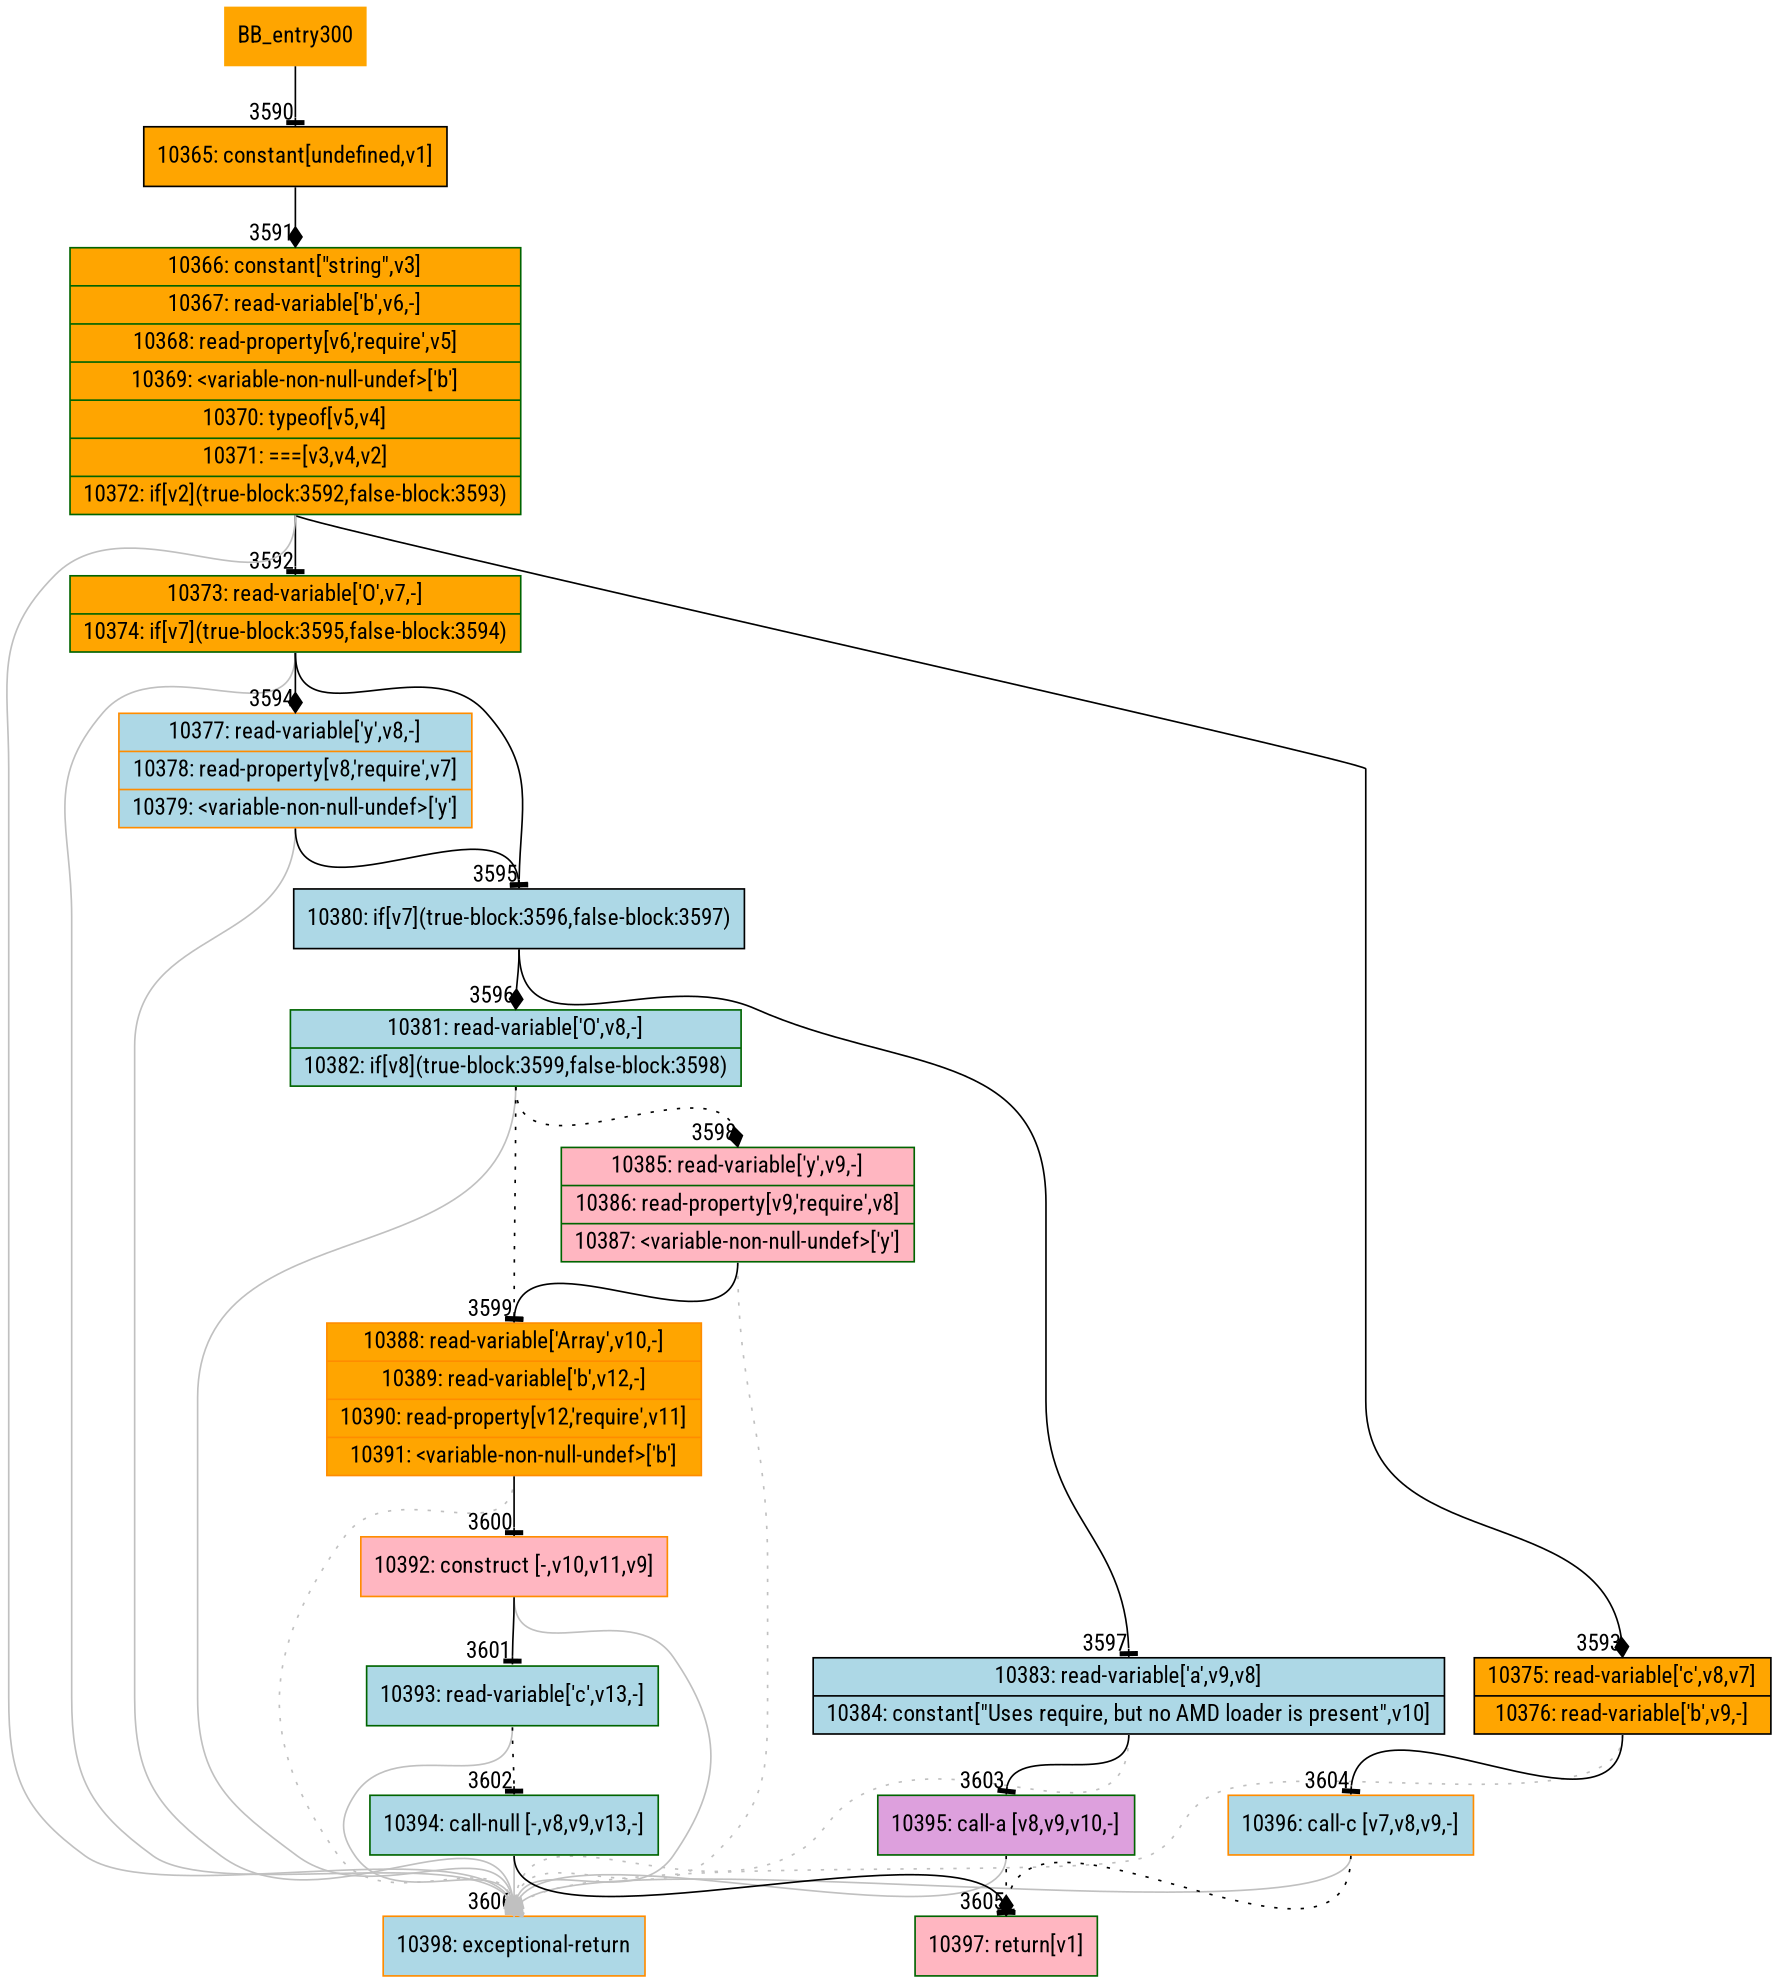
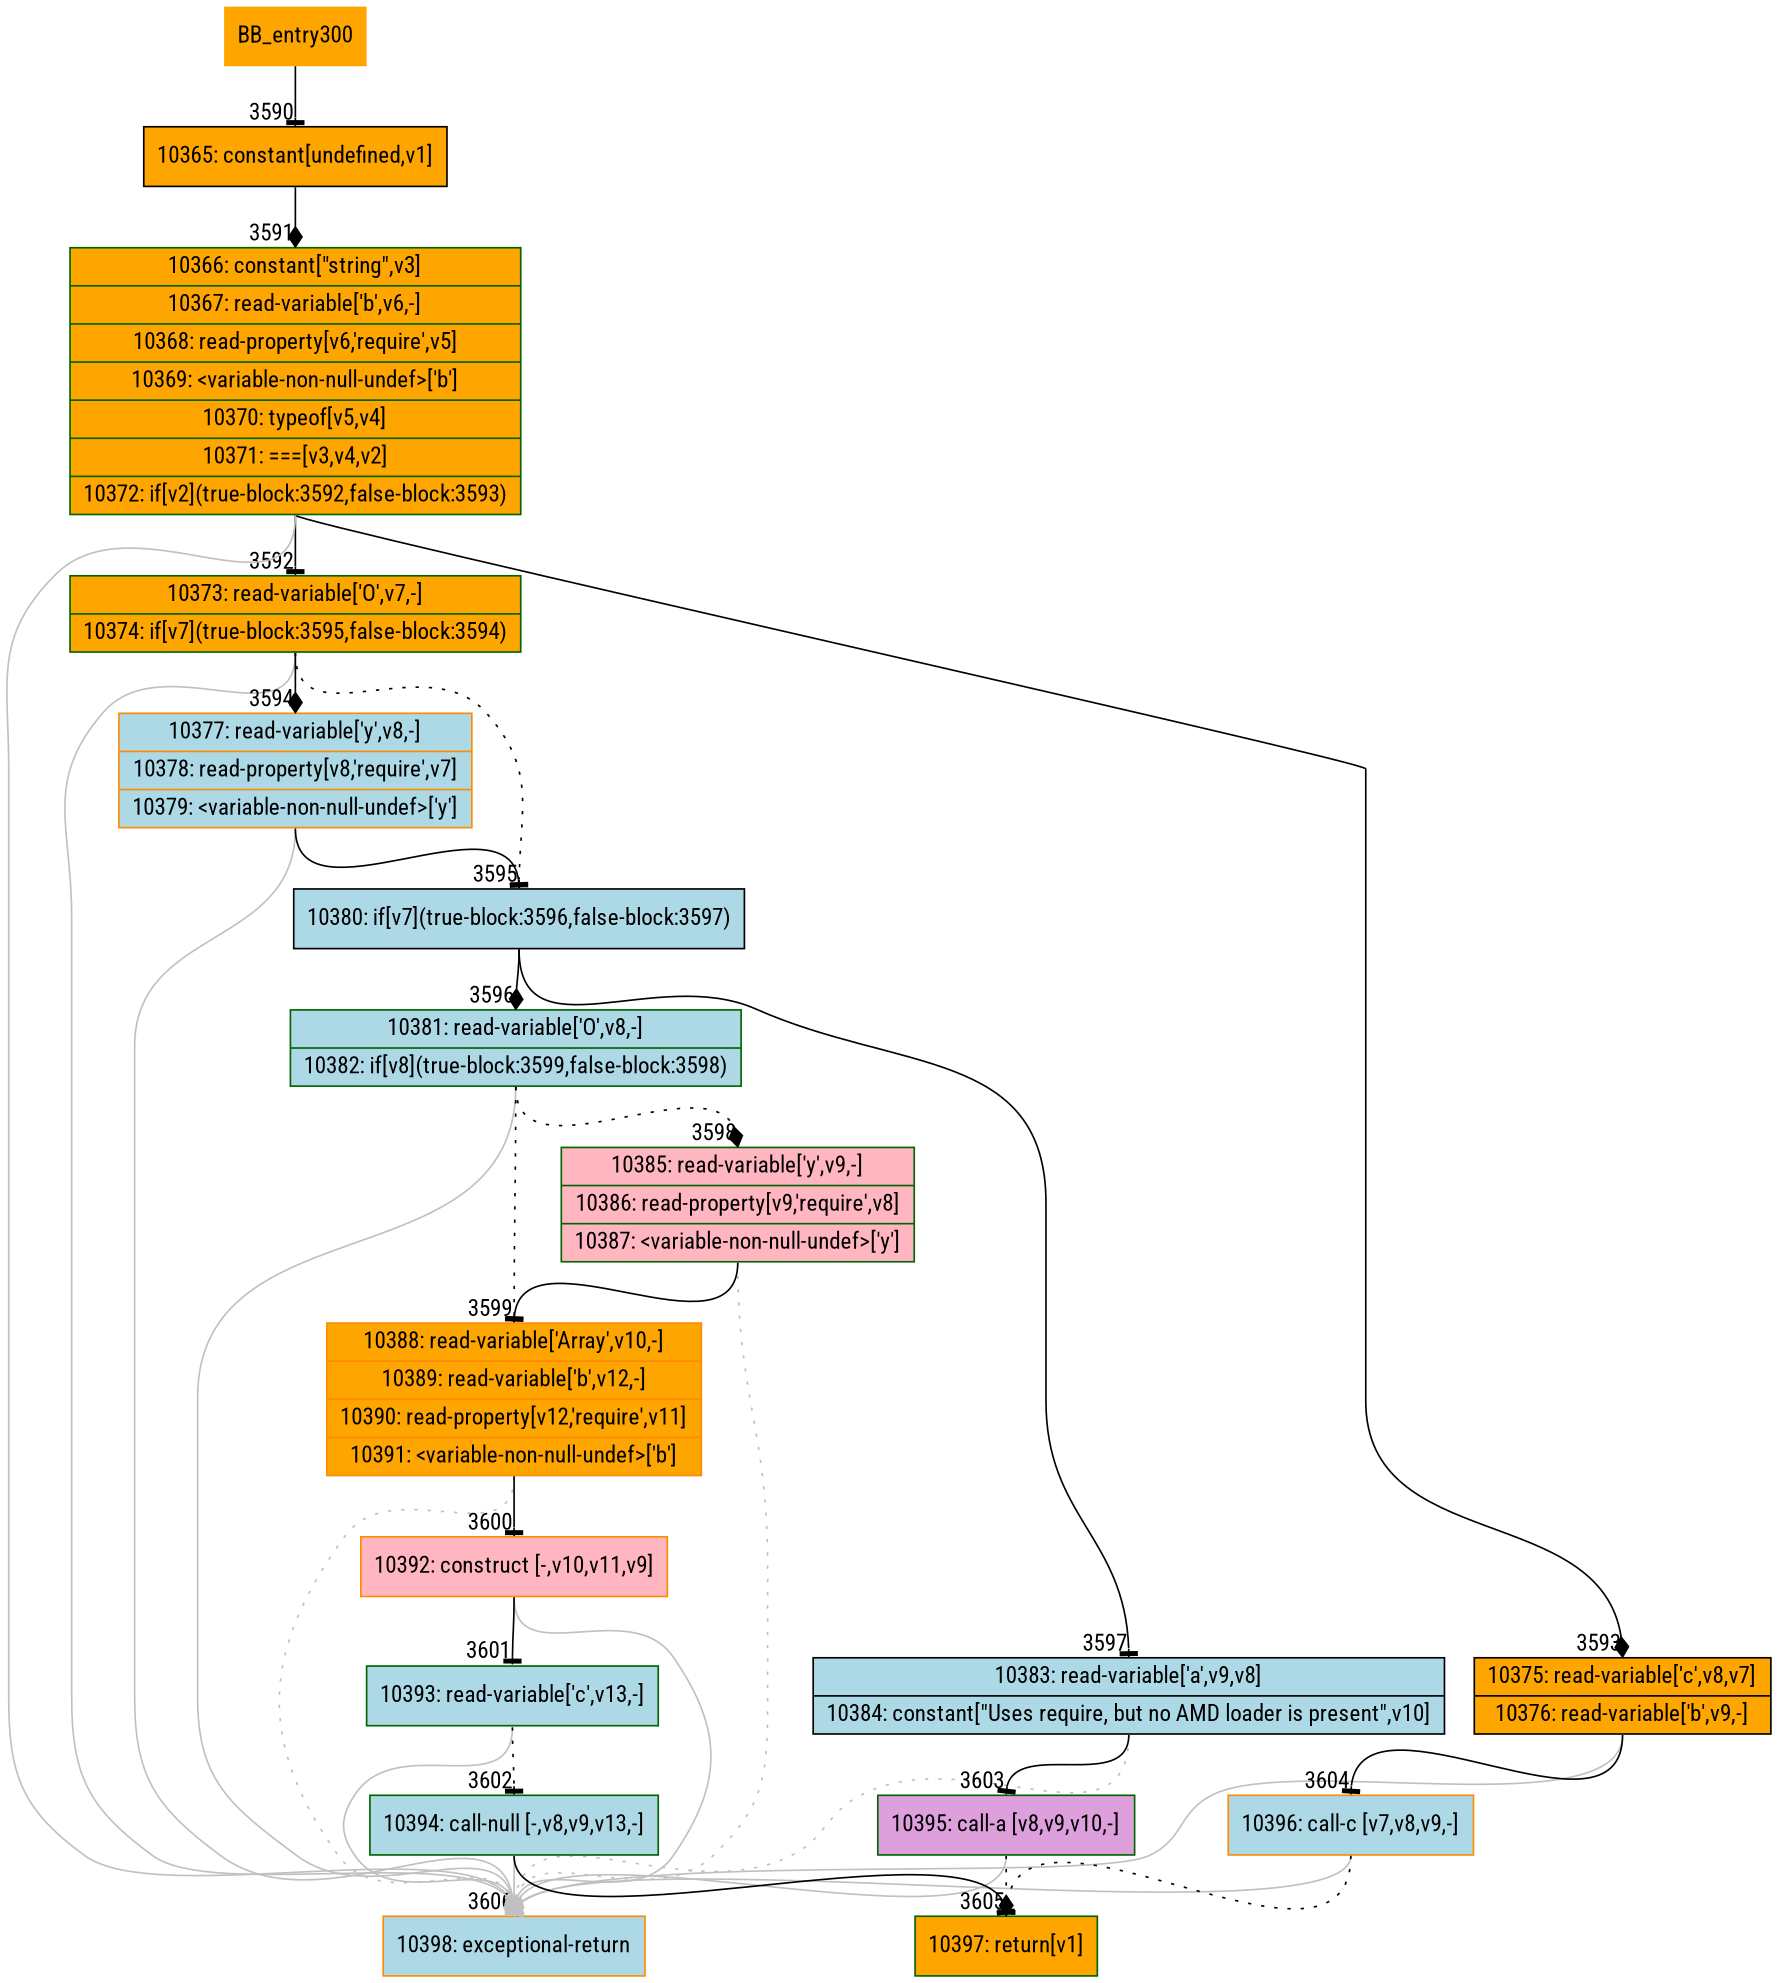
(468, 699) -> (468, 699)
(1148, 1856) -> (1148, 1856)
(1006, 1946) -> (1006, 1946)
